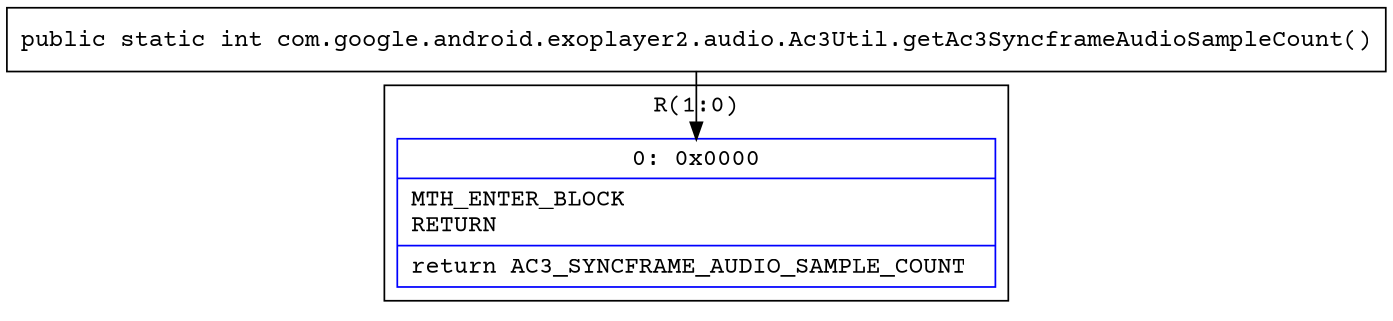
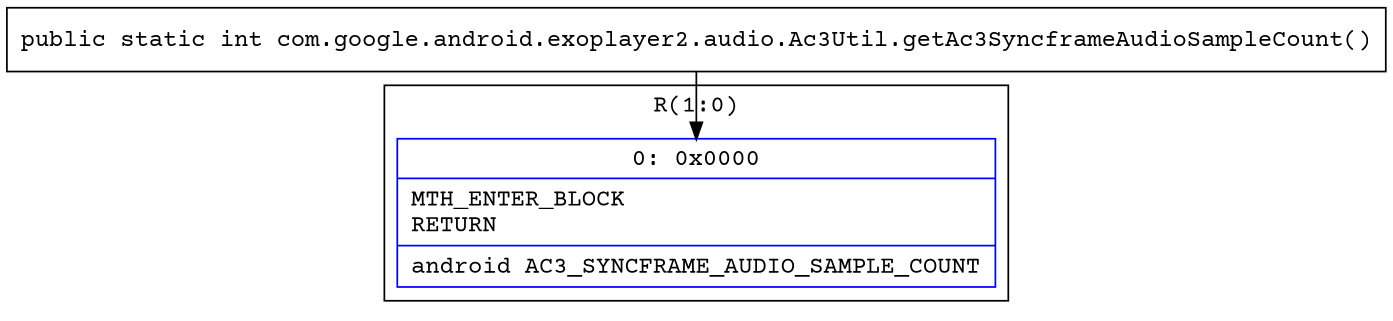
(689, 265) -> (696, 265)
